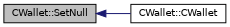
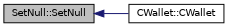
(50, 14) -> (49, 14)
